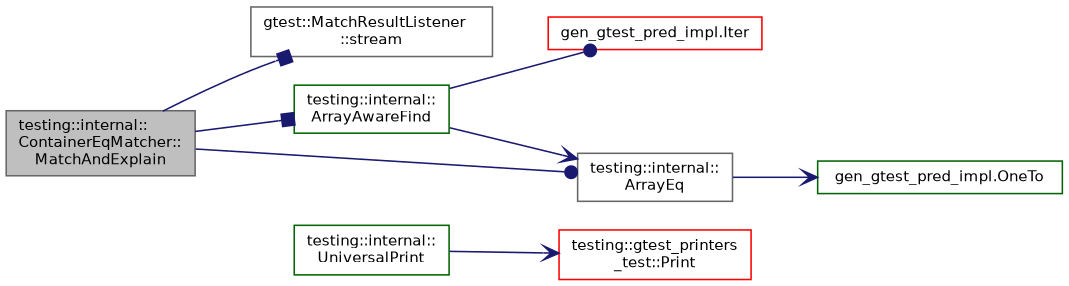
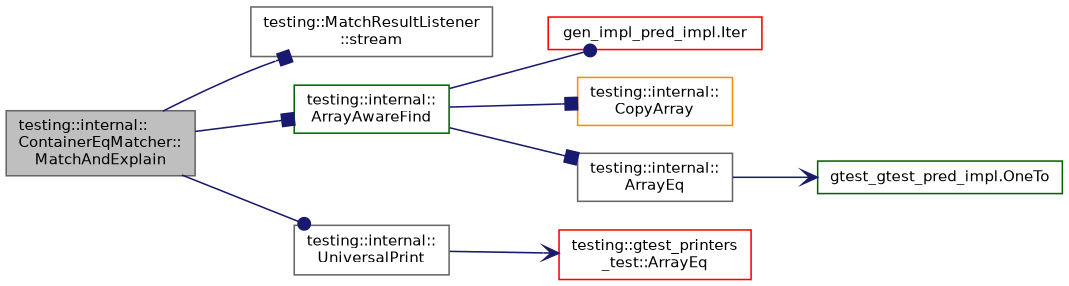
(372, 32) -> (372, 32)
(655, 33) -> (655, 33)
none -> (655, 101)
(506, 141) -> (506, 141)
(380, 160) -> (240, 198)
(940, 177) -> (940, 177)
(372, 250) -> (372, 250)
(655, 255) -> (655, 255)
